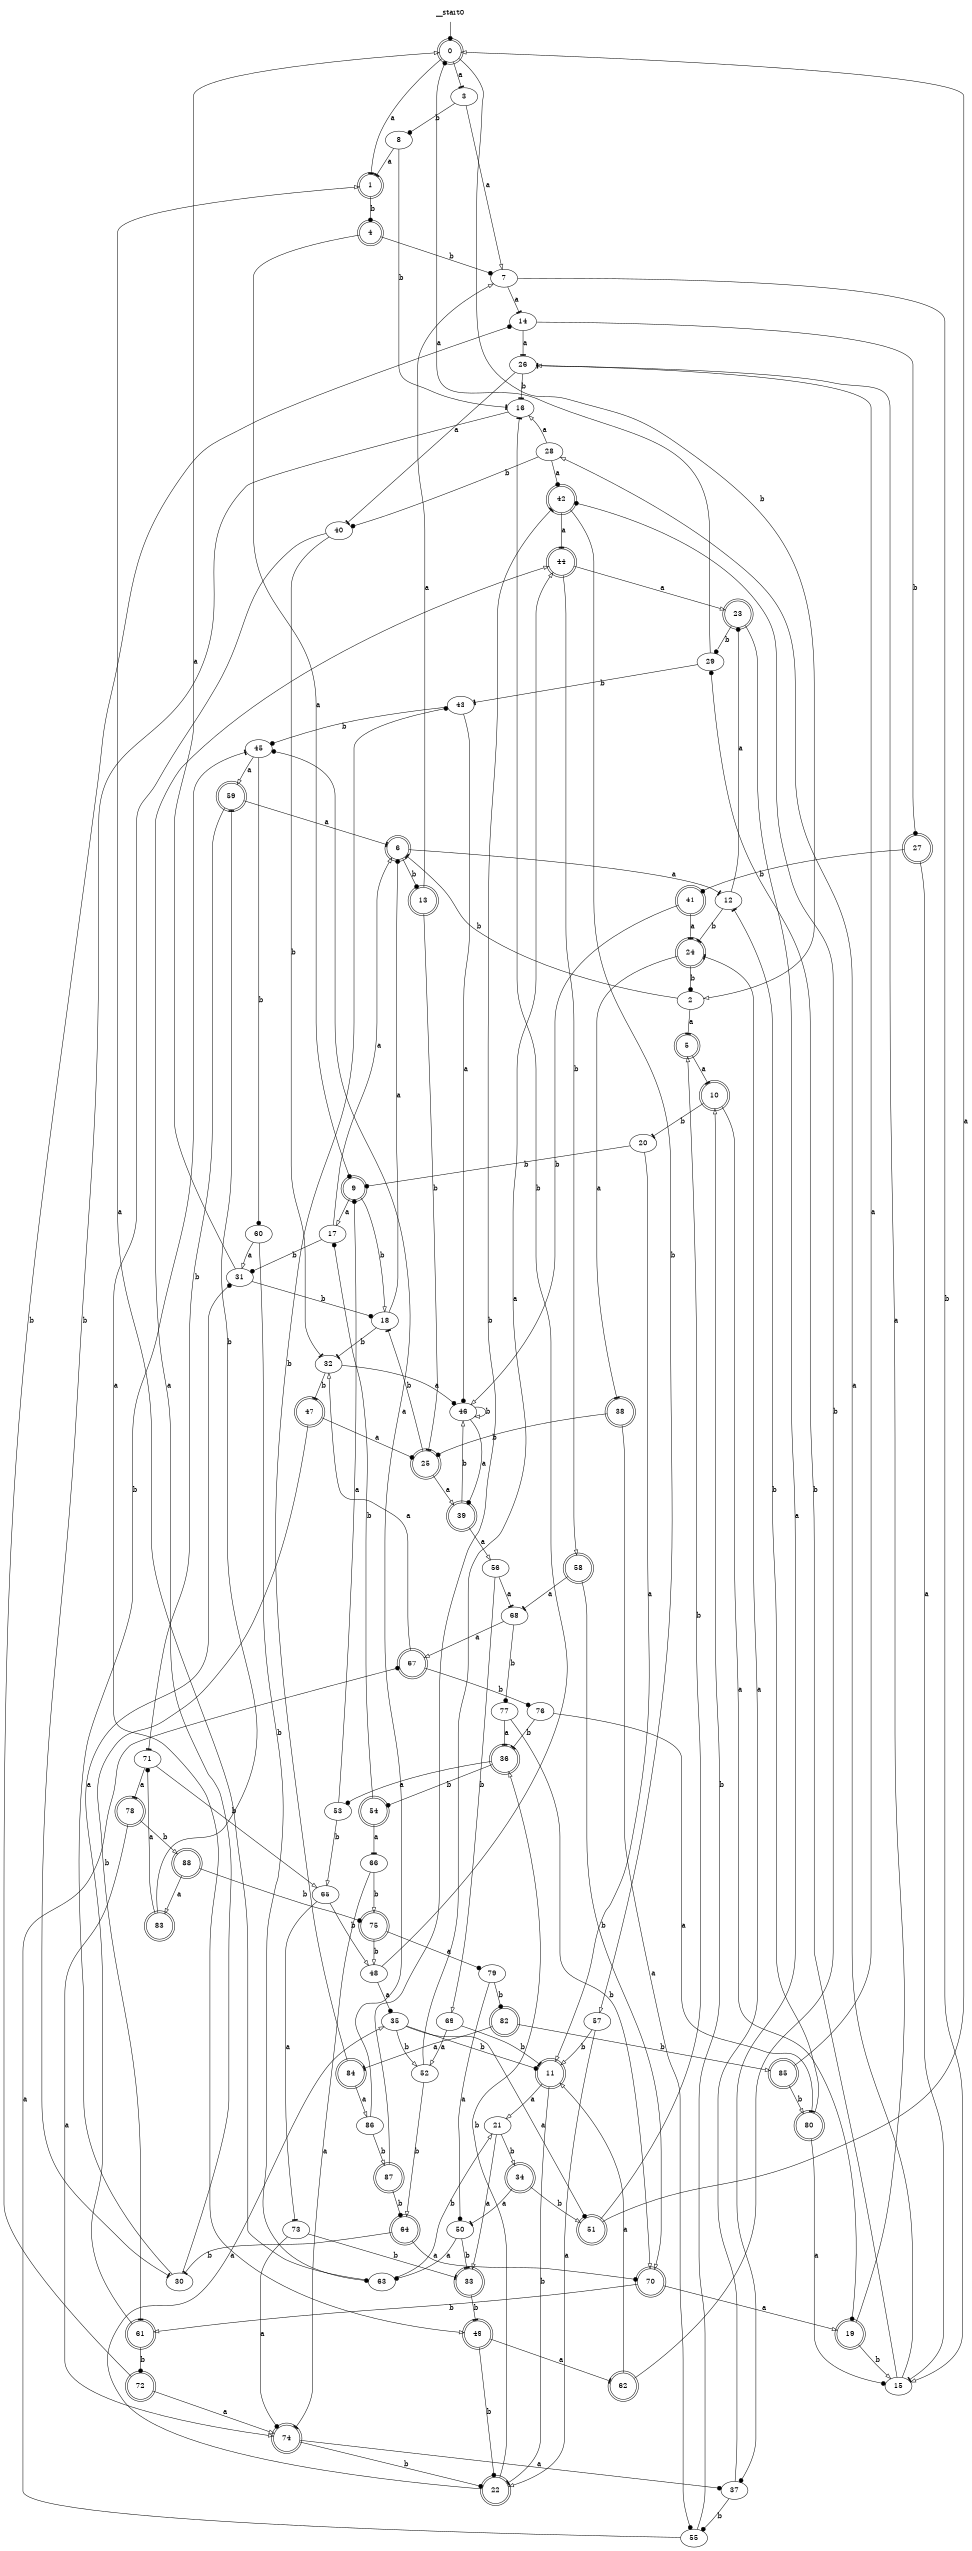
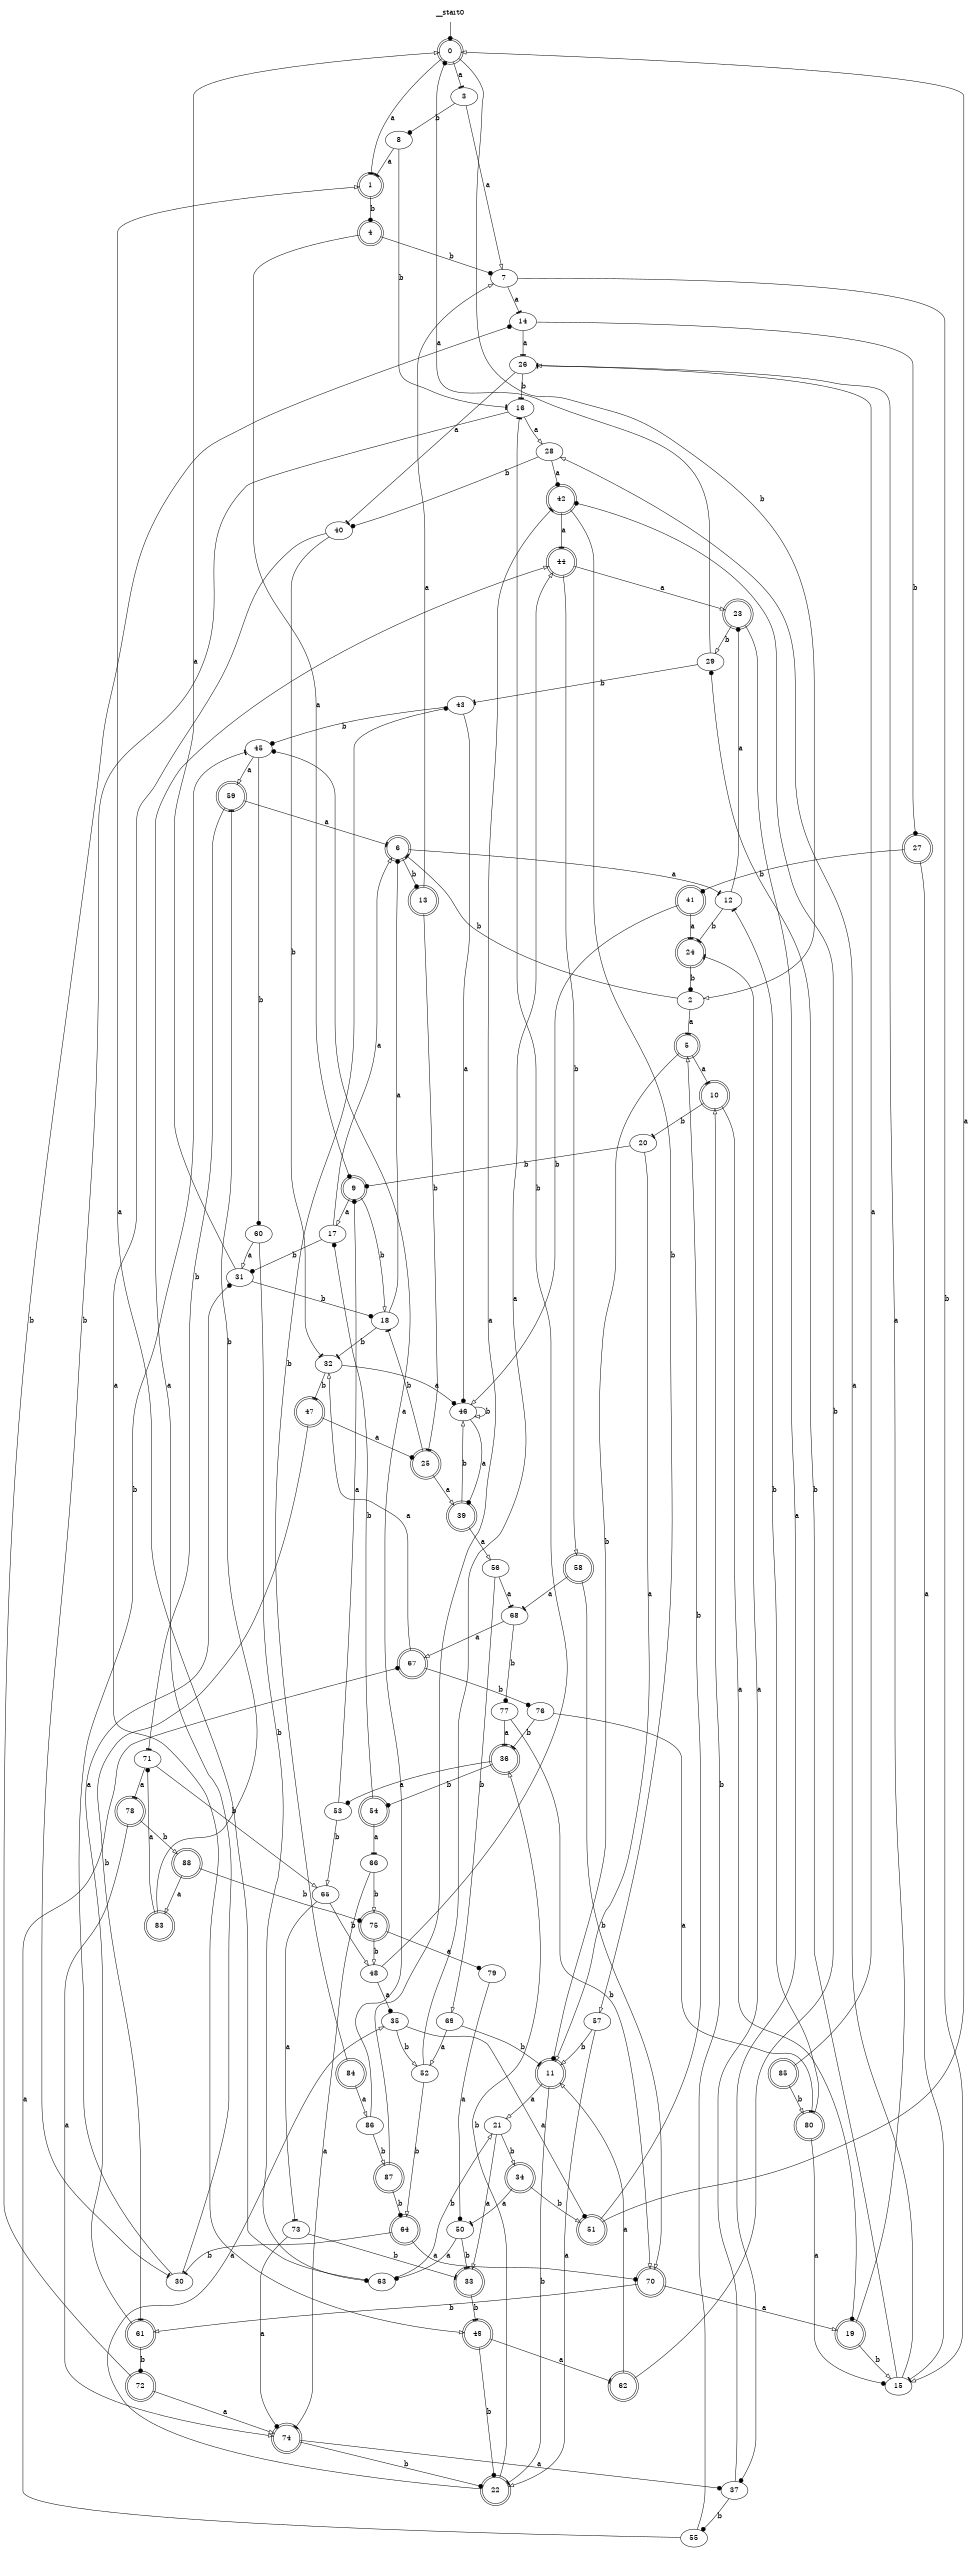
(541, 430) -> (531, 429)
(725, 637) -> (725, 637)
(490, 1321) -> (490, 1321)
(620, 1412) -> none
(505, 2021) -> none
(467, 2046) -> (605, 1547)
